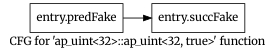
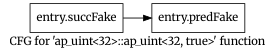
(133, 18) -> (133, 18)
